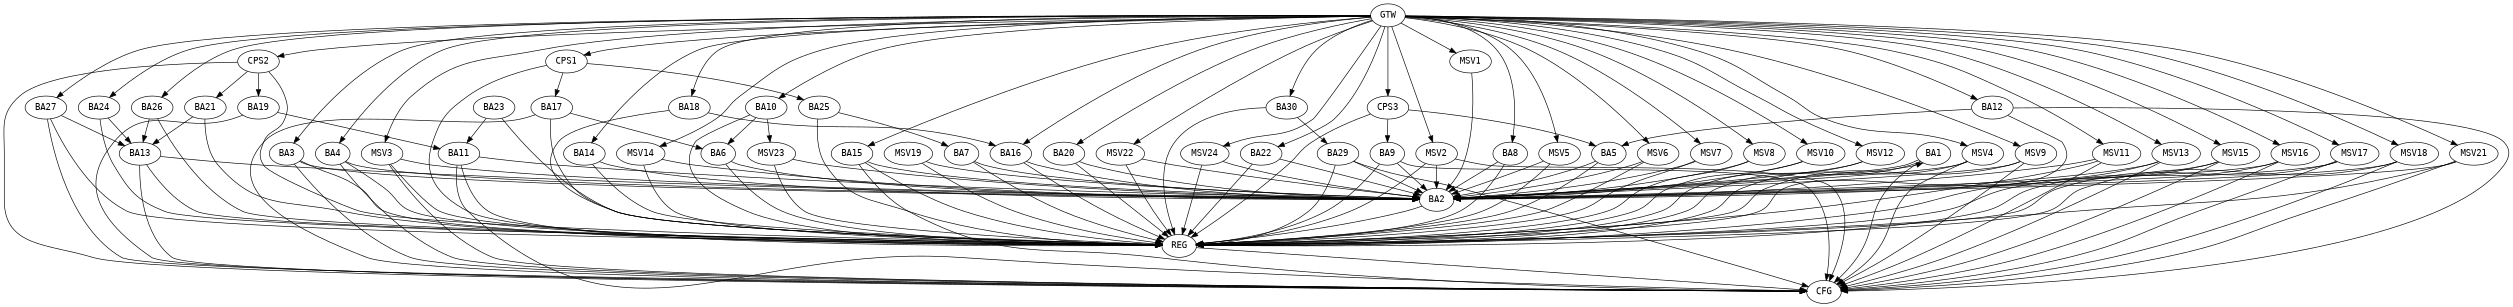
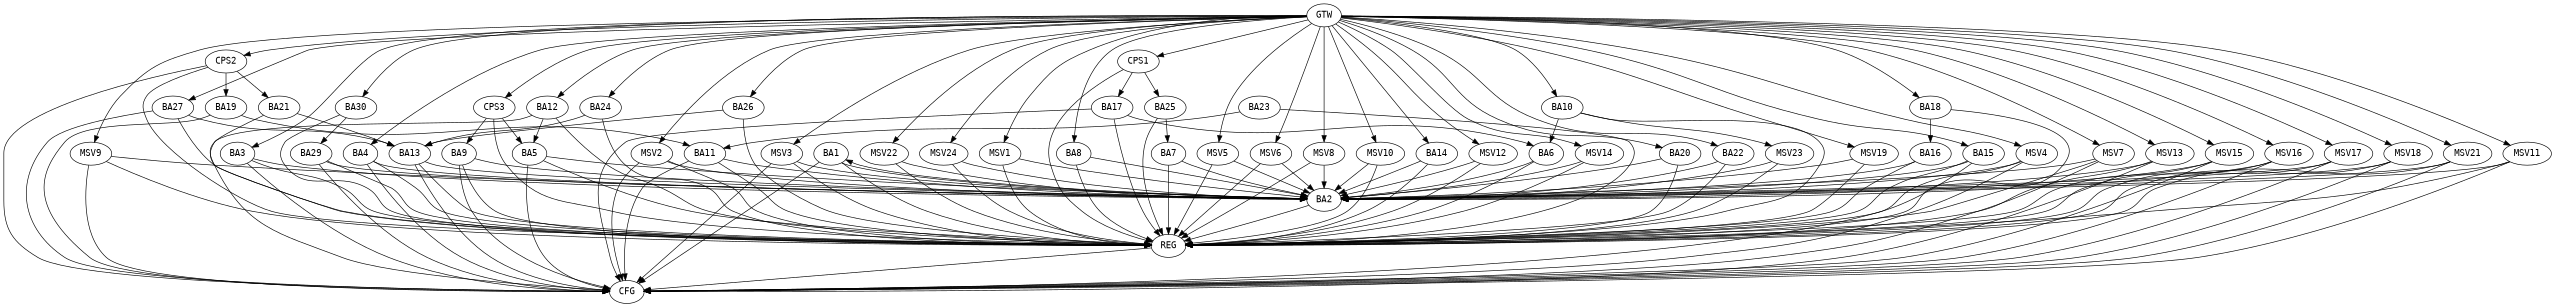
(1191, 53) -> (1598, 66)
none -> (1043, 220)
none -> (537, 245)
none -> (1638, 268)
